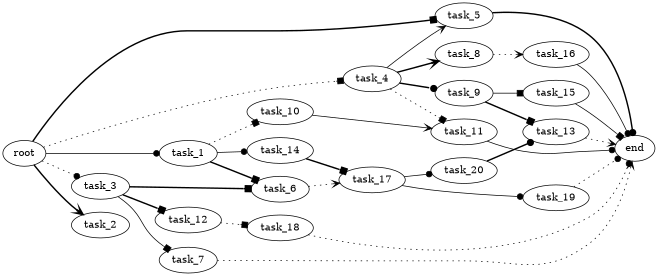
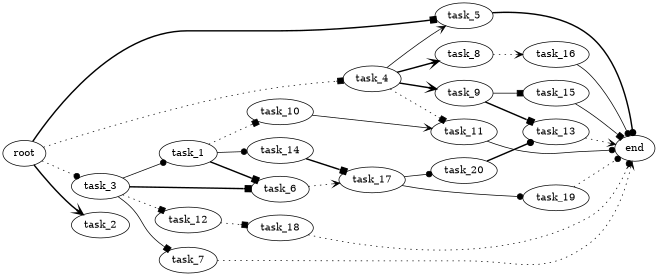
(414, 85) -> (414, 85)
(100, 153) -> (142, 171)
(140, 202) -> (140, 202)
